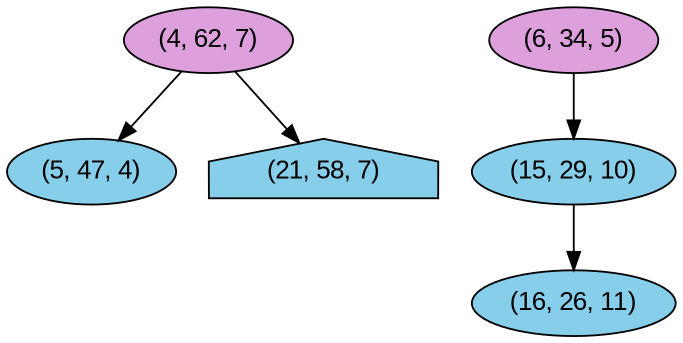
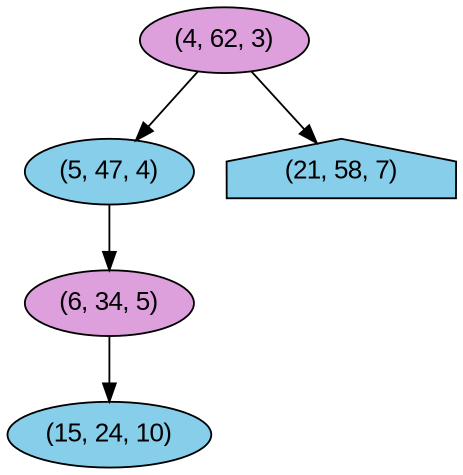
(208, 40) -> (224, 40)
(574, 172) -> (109, 435)
none -> (109, 228)
(574, 303) -> none
